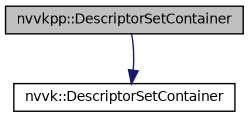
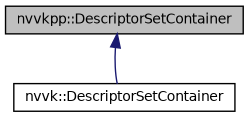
(134, 52) -> (115, 66)
